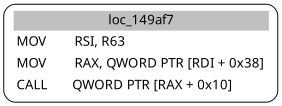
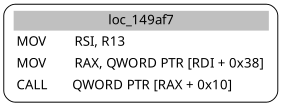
(71, 42) -> (71, 42)
